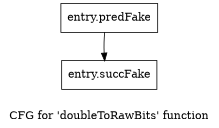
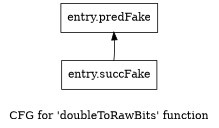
(104, 43) -> (114, 50)
